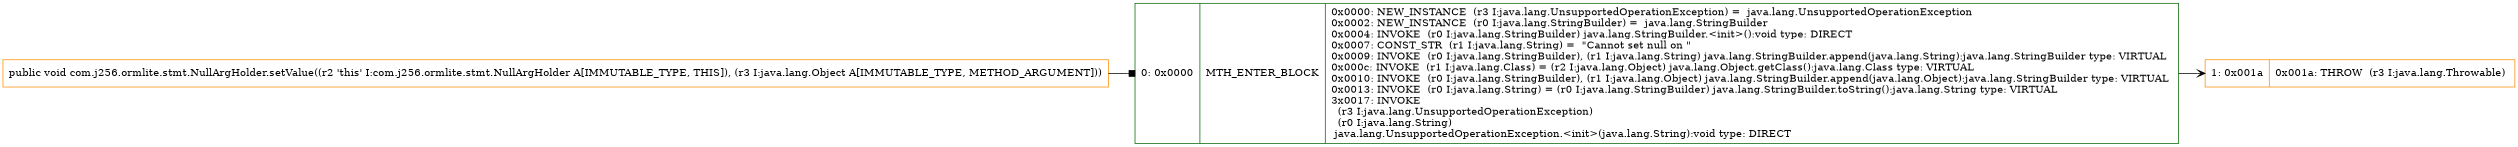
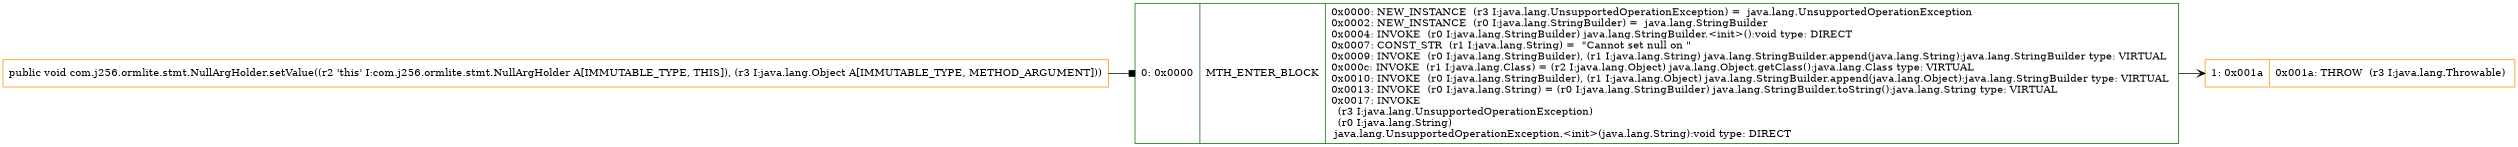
(1379, 101) -> (1379, 101)
